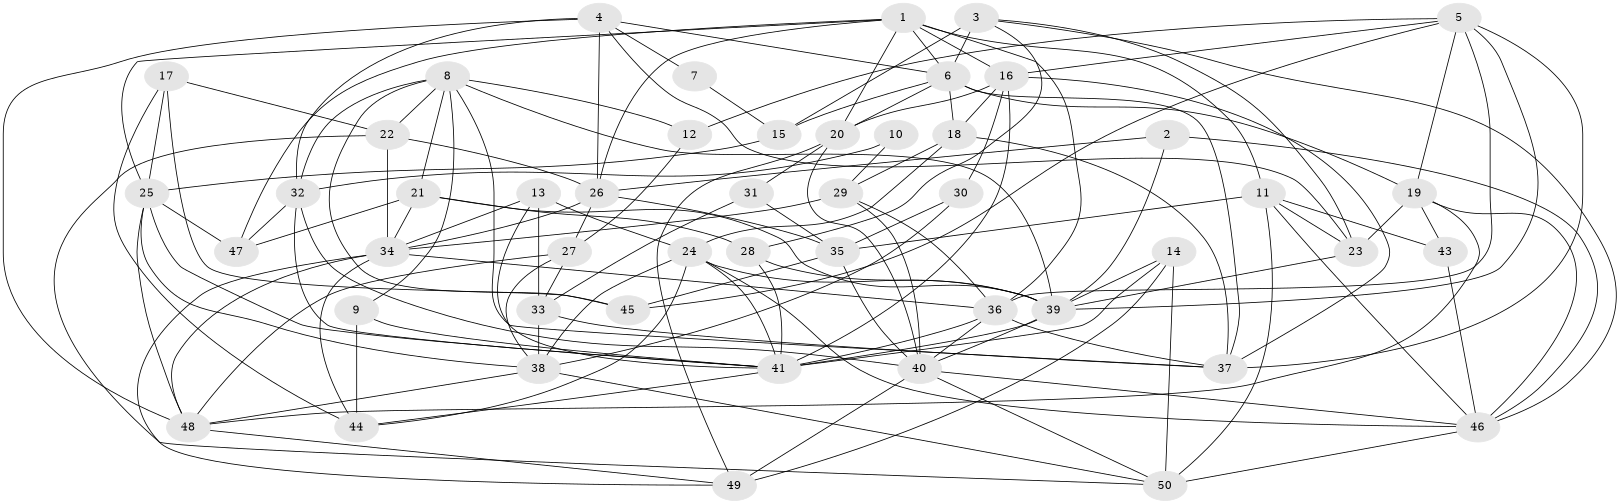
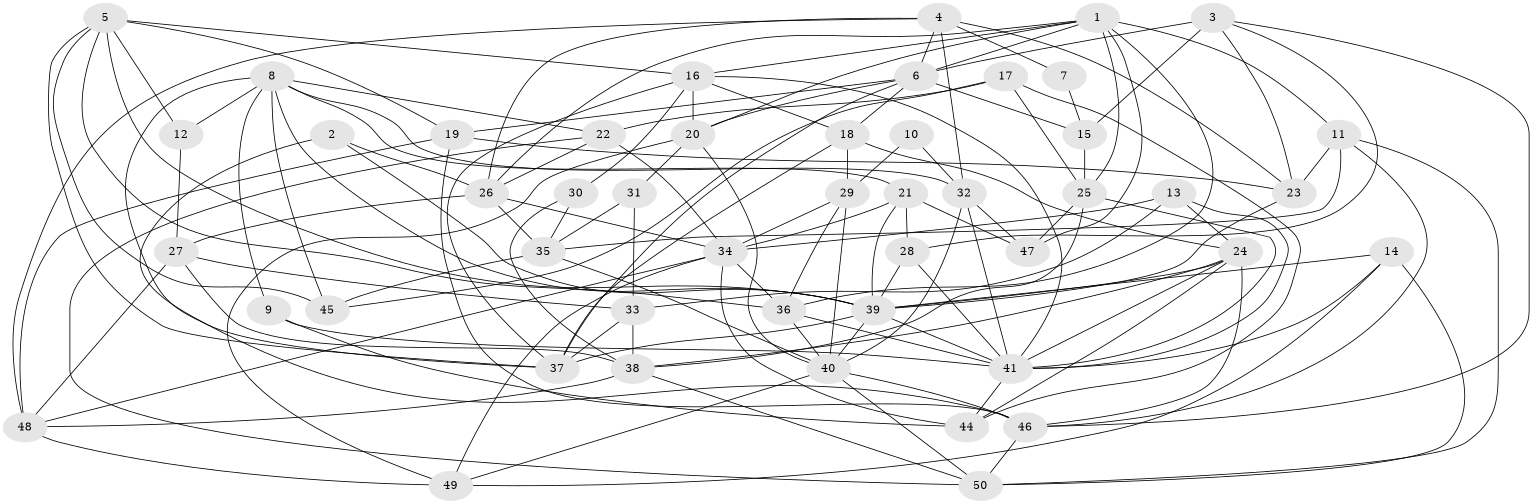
(1445, 252) -> none
(146, 313) -> none
(1107, 347) -> (715, 338)
